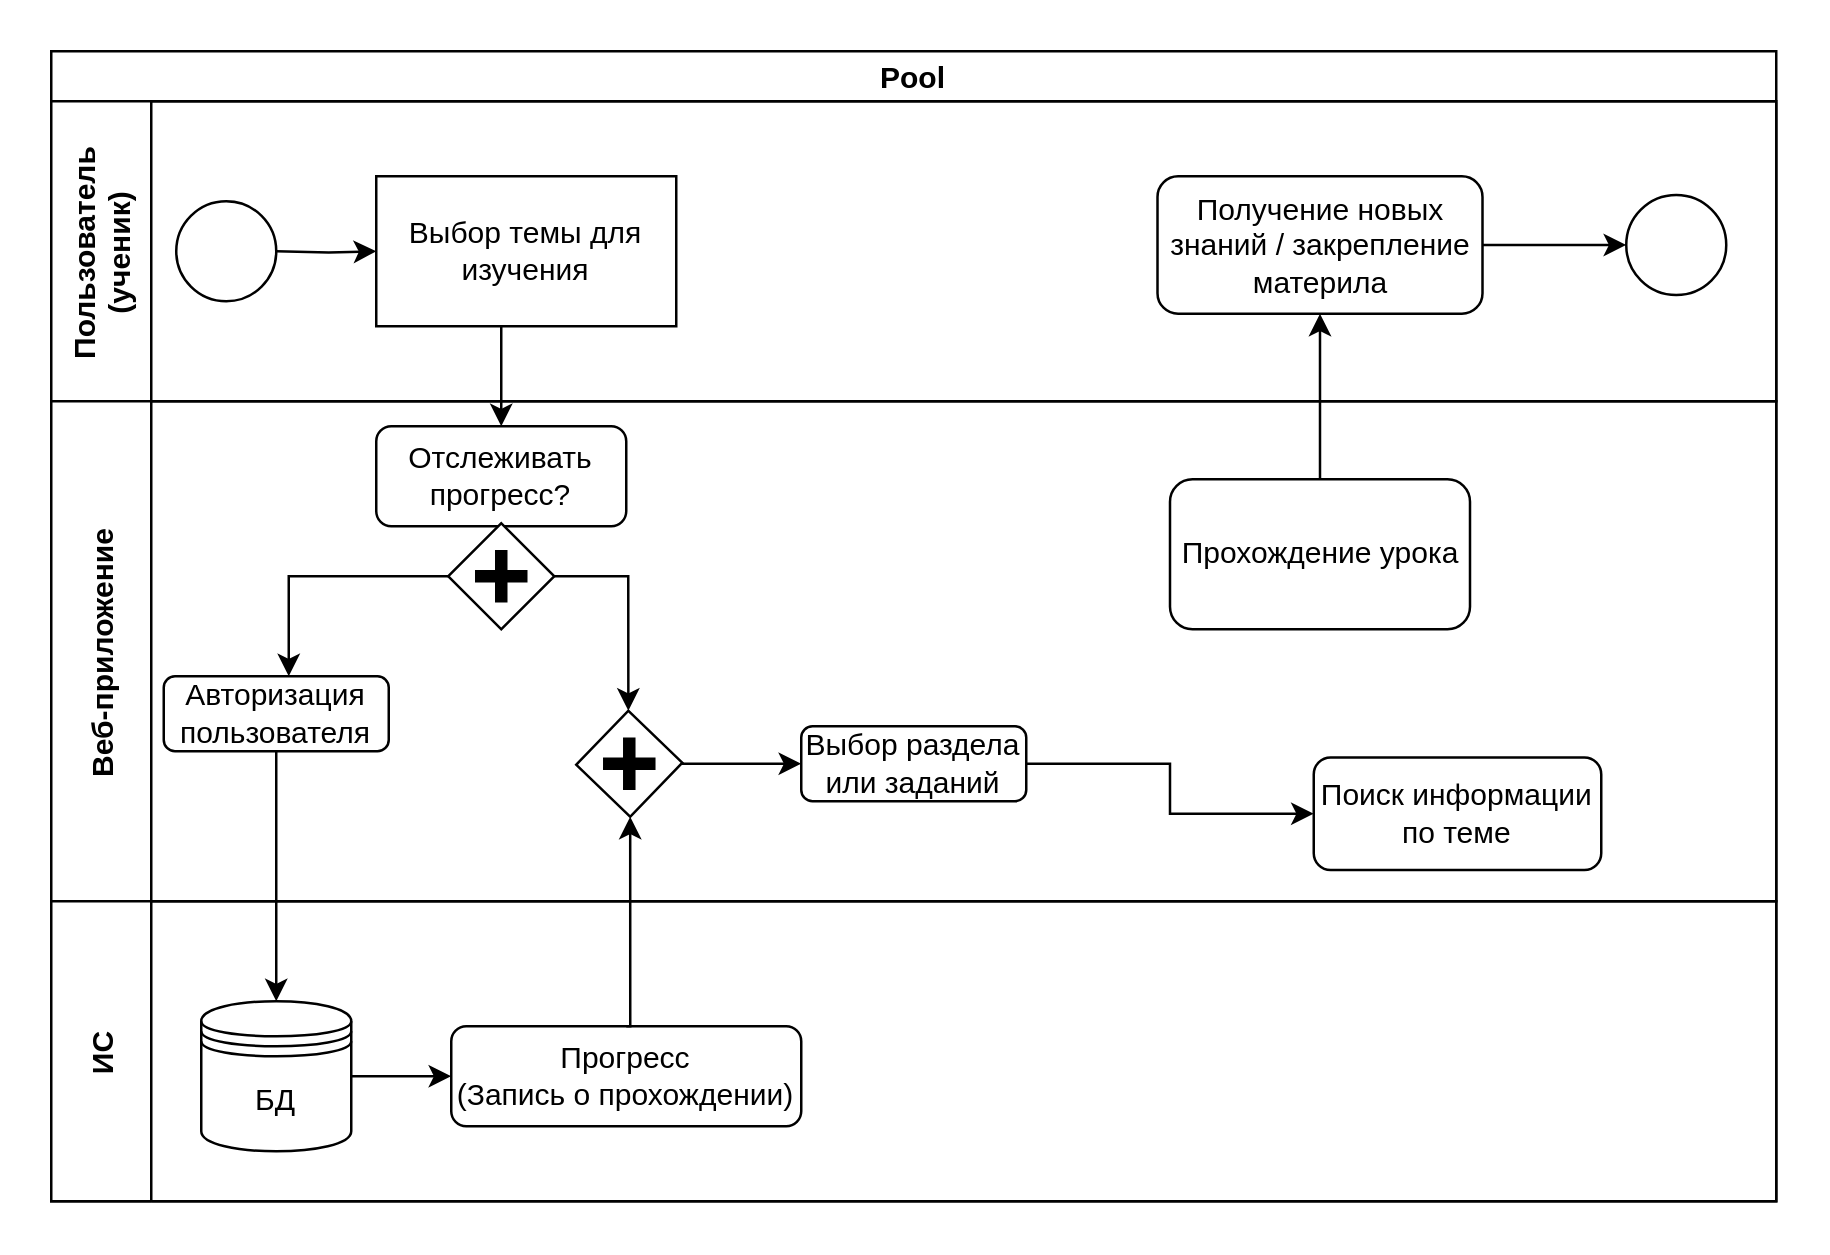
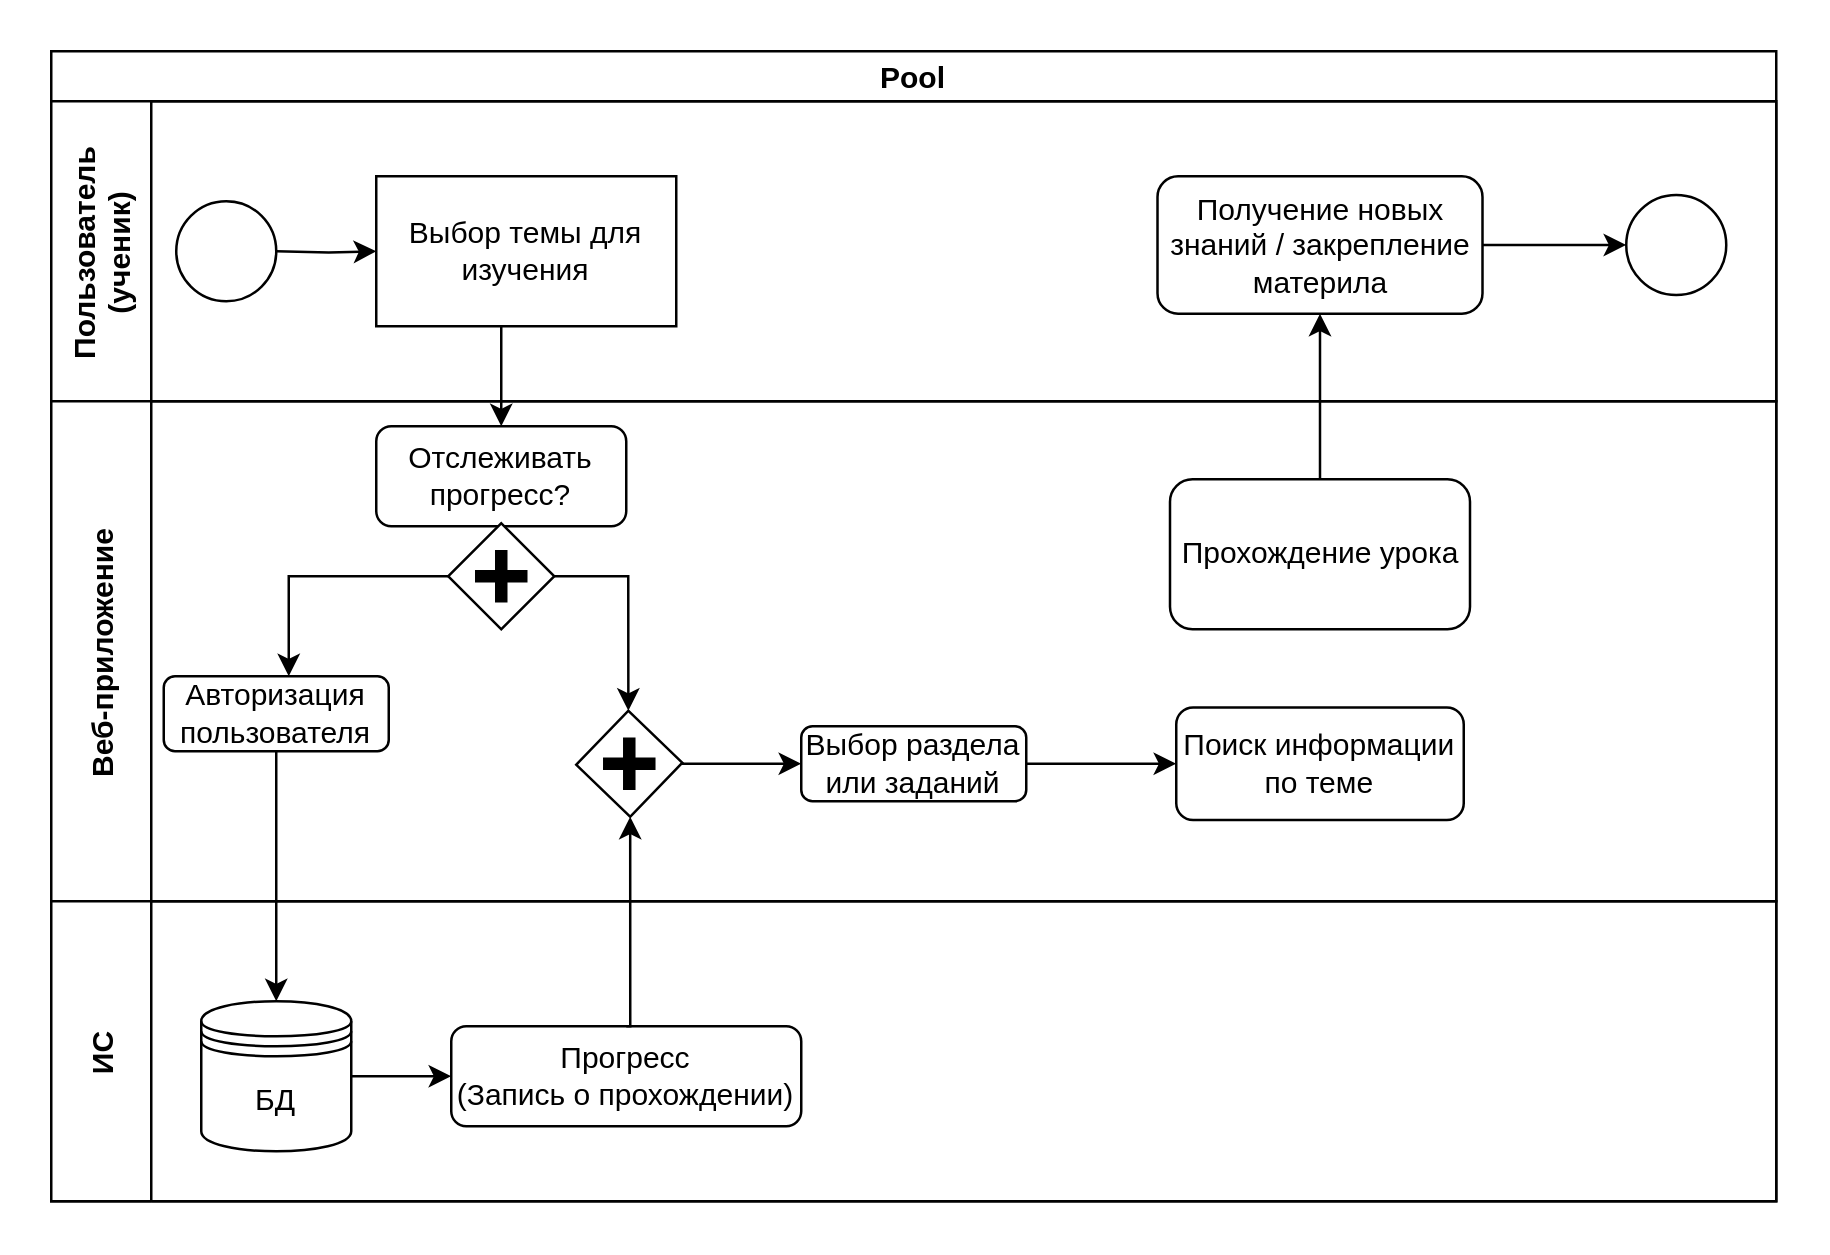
(1458, 814) -> (1320, 764)
